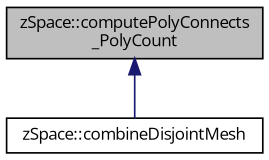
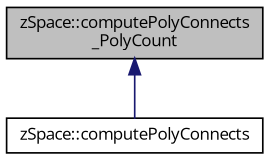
(135, 136) -> (135, 136)
